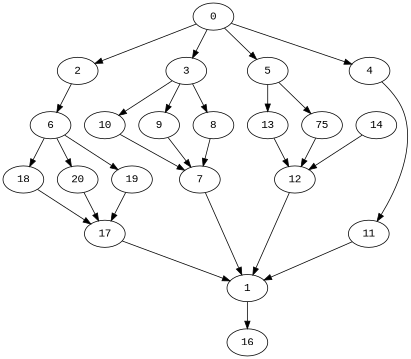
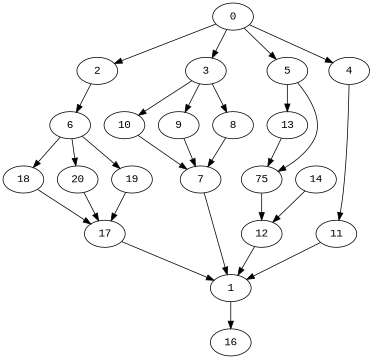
(280, 149) -> (276, 149)
